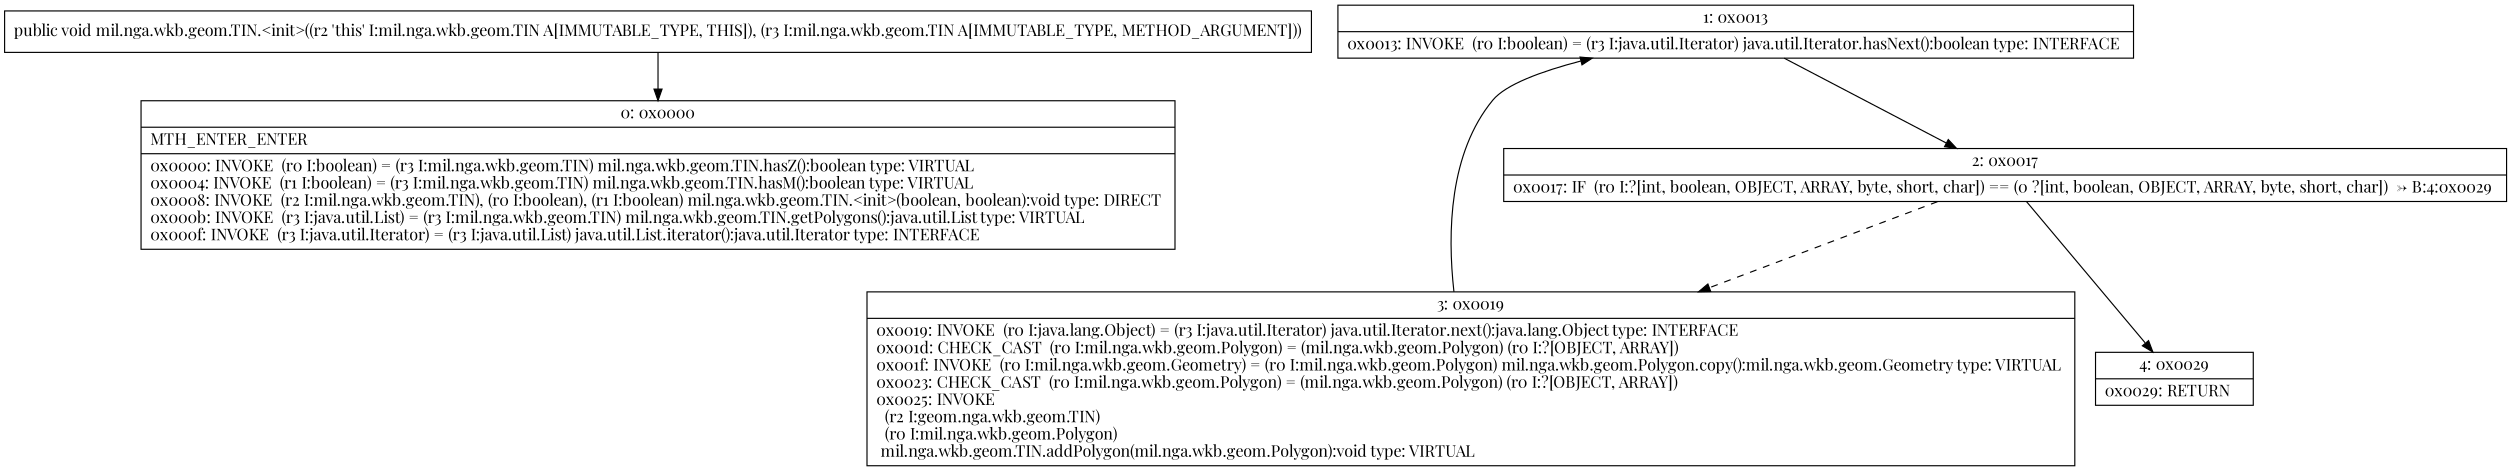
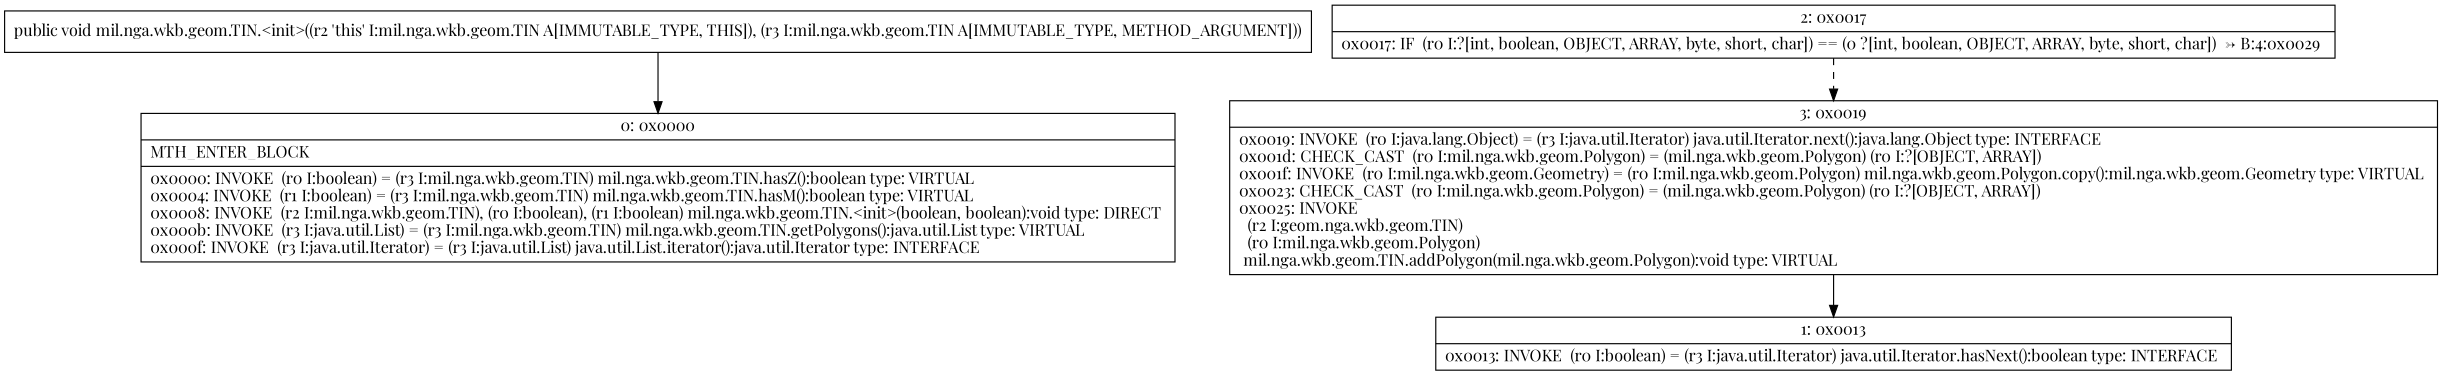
(1865, 101) -> none
(229, 140) -> (230, 153)
(2174, 379) -> none
